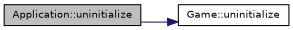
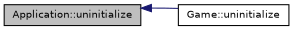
(154, 22) -> (165, 8)
